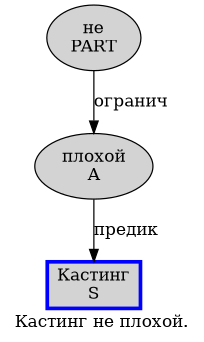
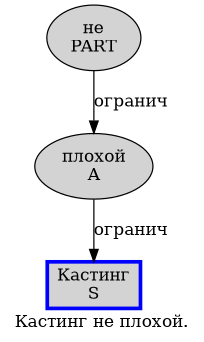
(126, 231) -> (131, 231)
